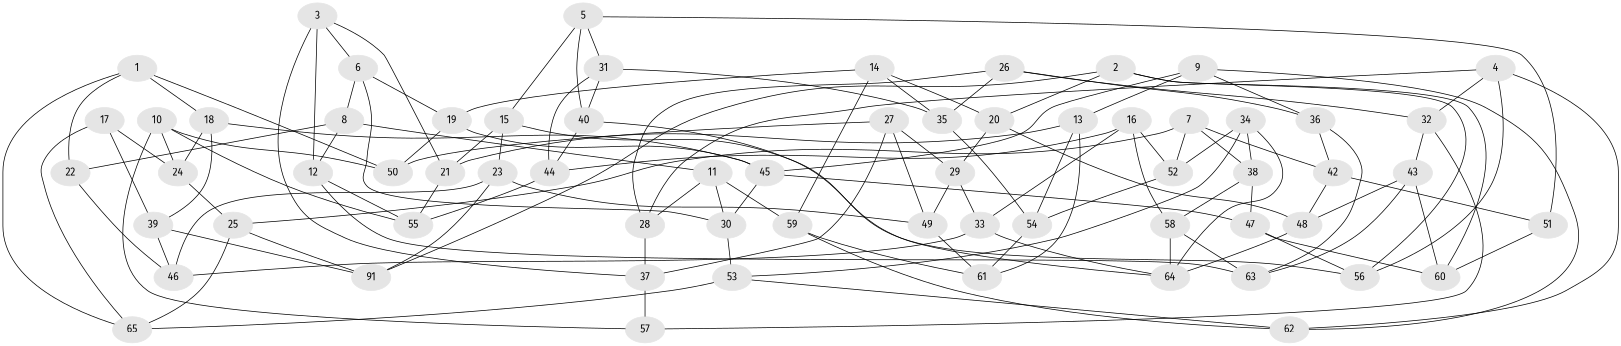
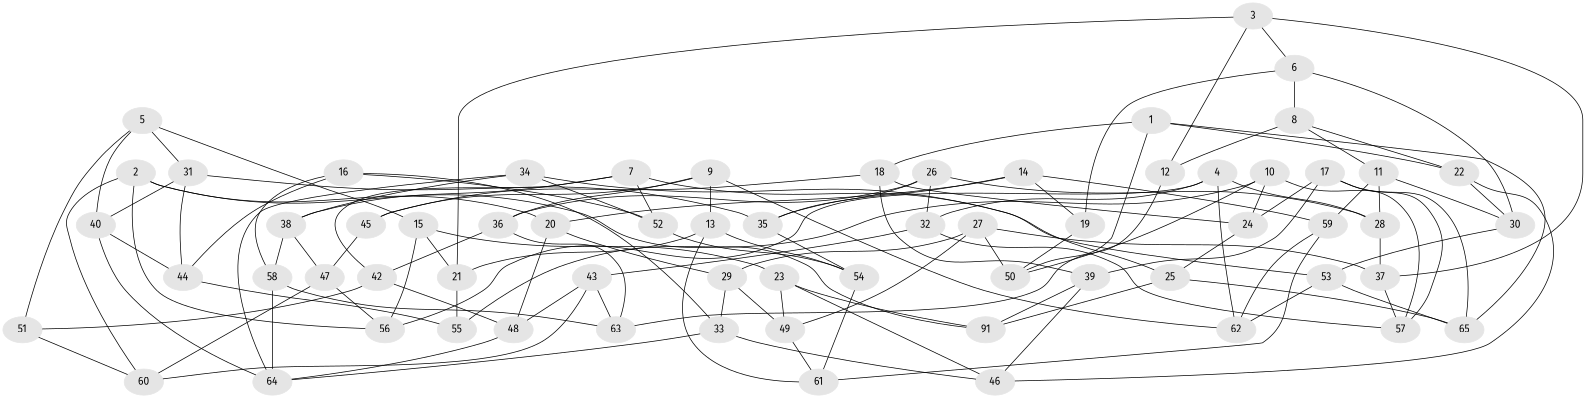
(608, 147) -> none
(363, 199) -> none
(745, 200) -> (1487, 199)
none -> (1435, 220)
